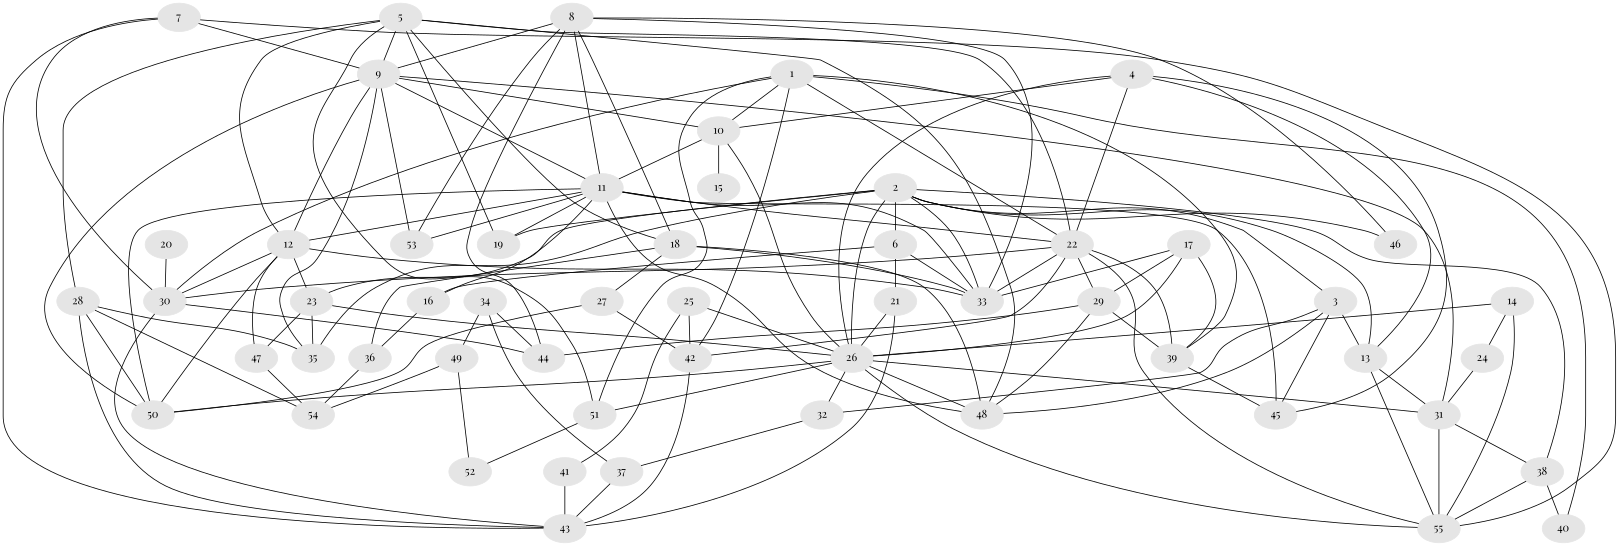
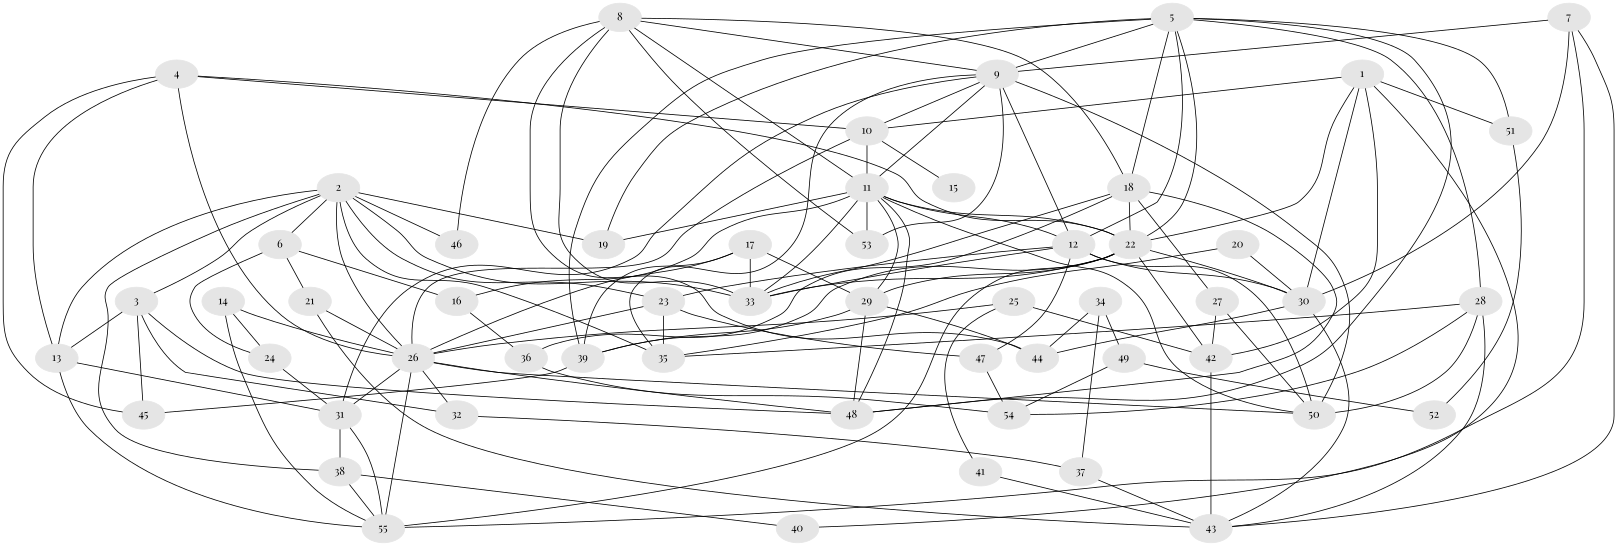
(1097, 141) -> (768, 59)
(994, 206) -> (898, 245)
none -> (1130, 211)
(939, 273) -> (190, 297)
none -> (950, 298)
(723, 387) -> none
